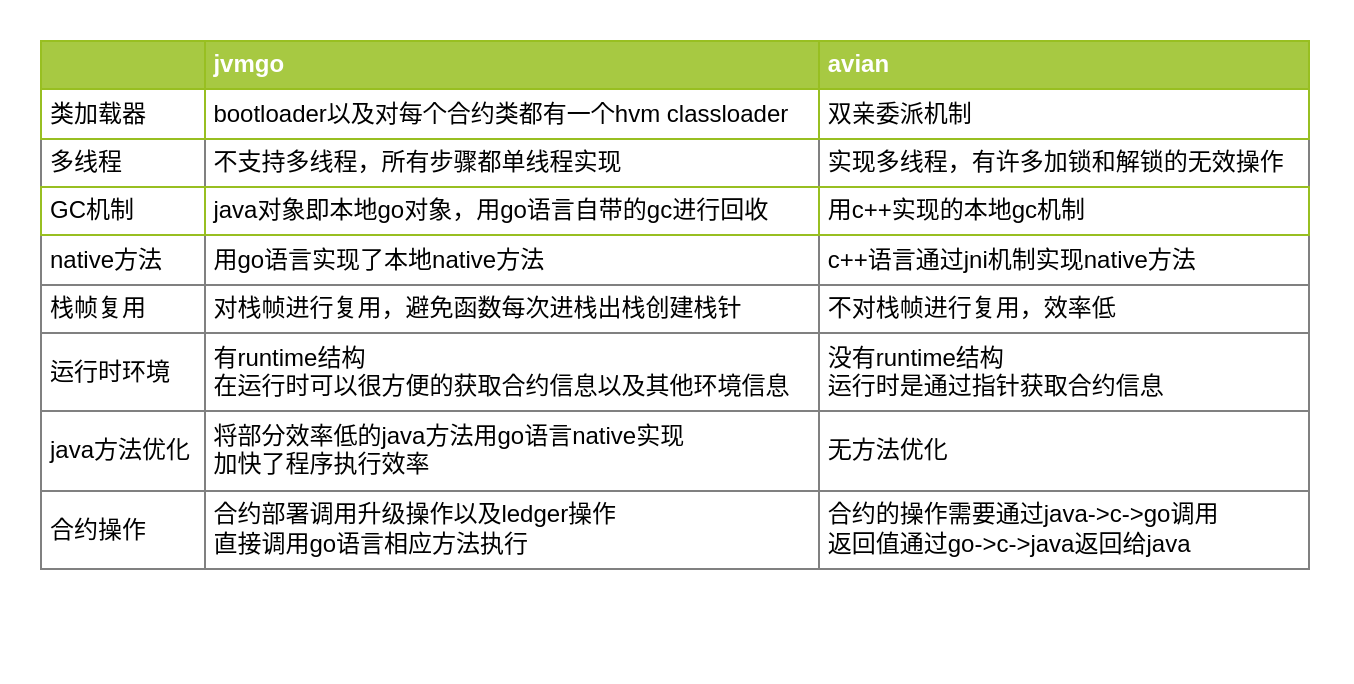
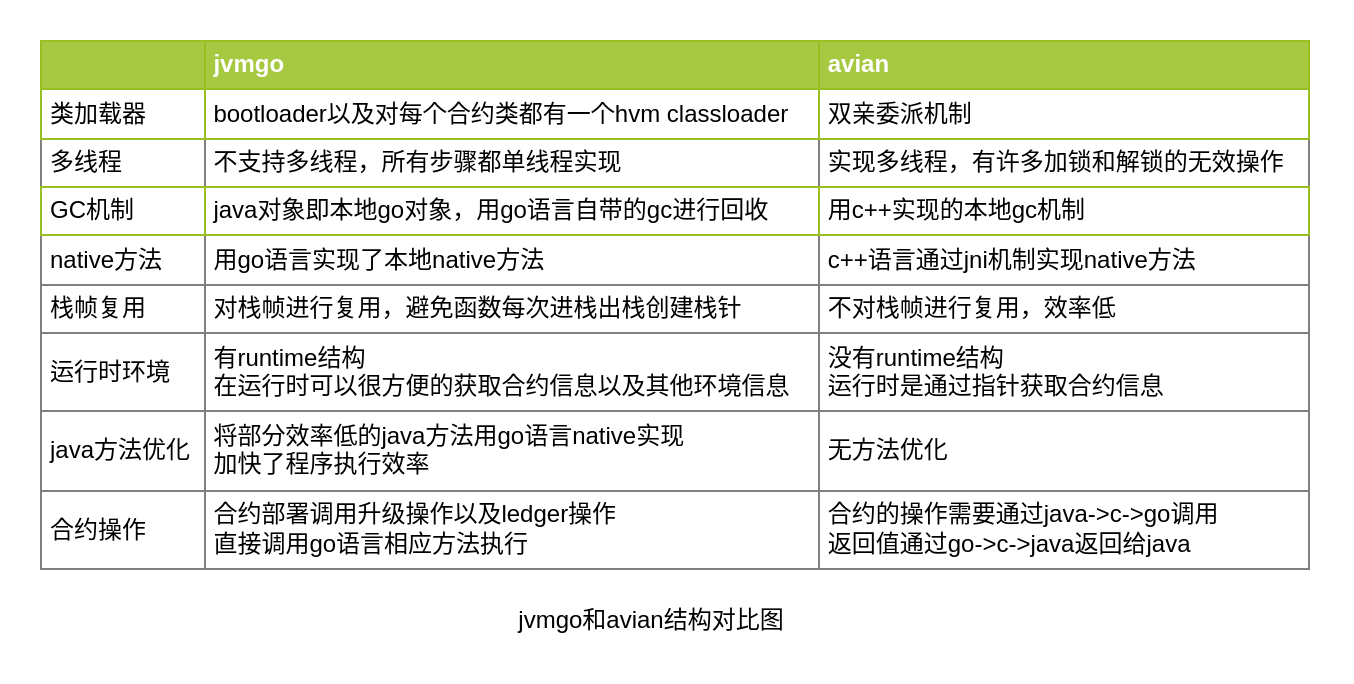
none -> (651, 621)
